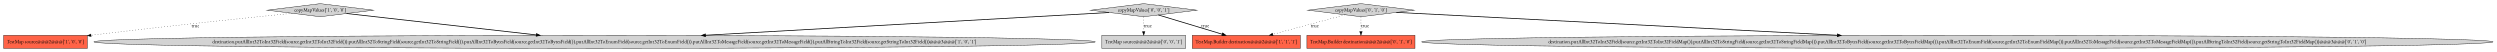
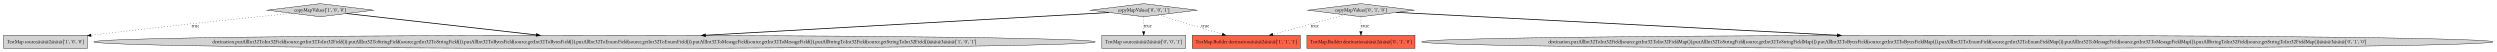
(1190, 25) -> (1190, 25)
(45, 42) -> (45, 42)
